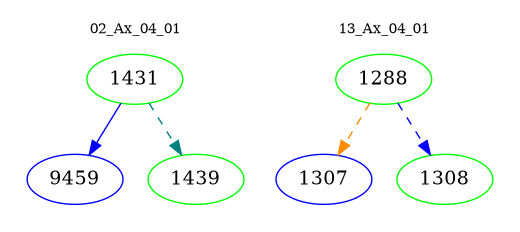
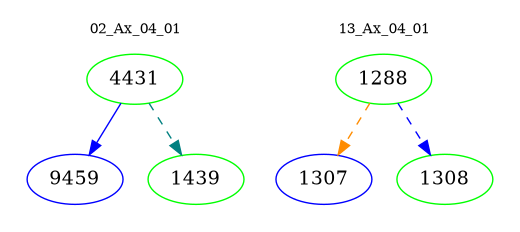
(135, 79) -> (135, 79)
